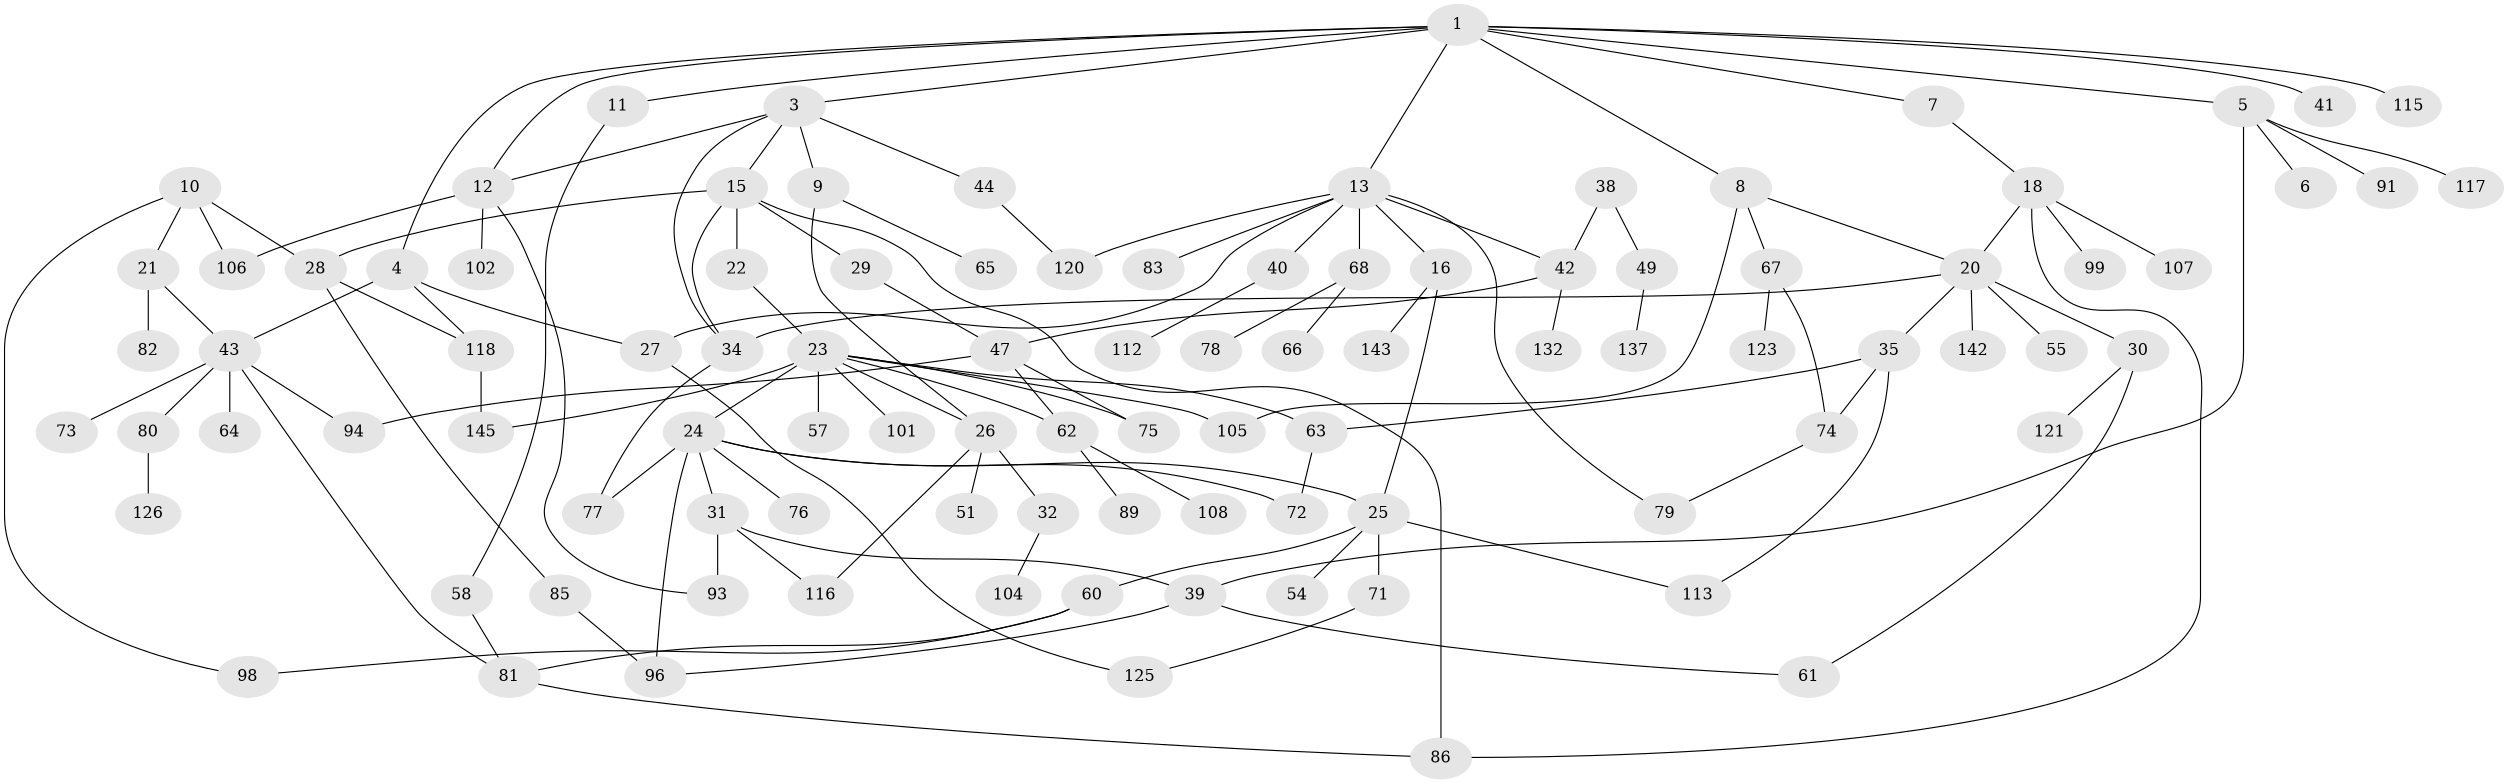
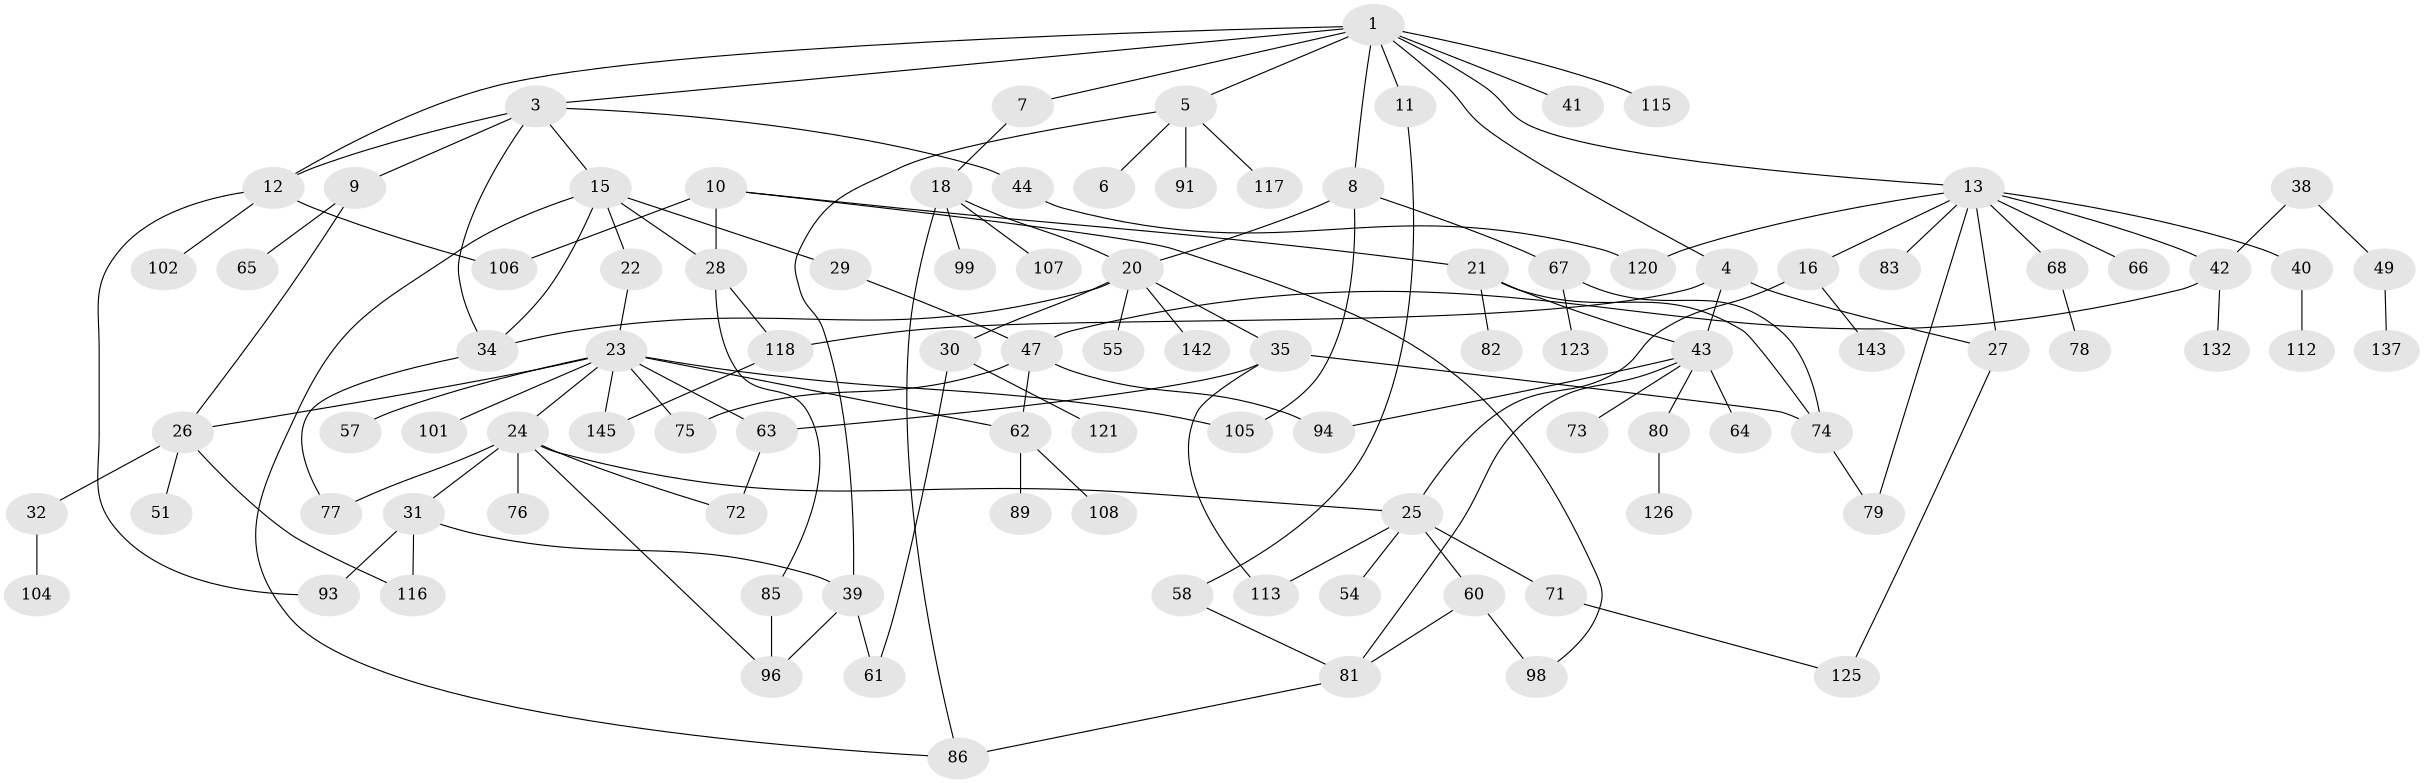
(1321, 316) -> (2056, 229)
none -> (1742, 330)
